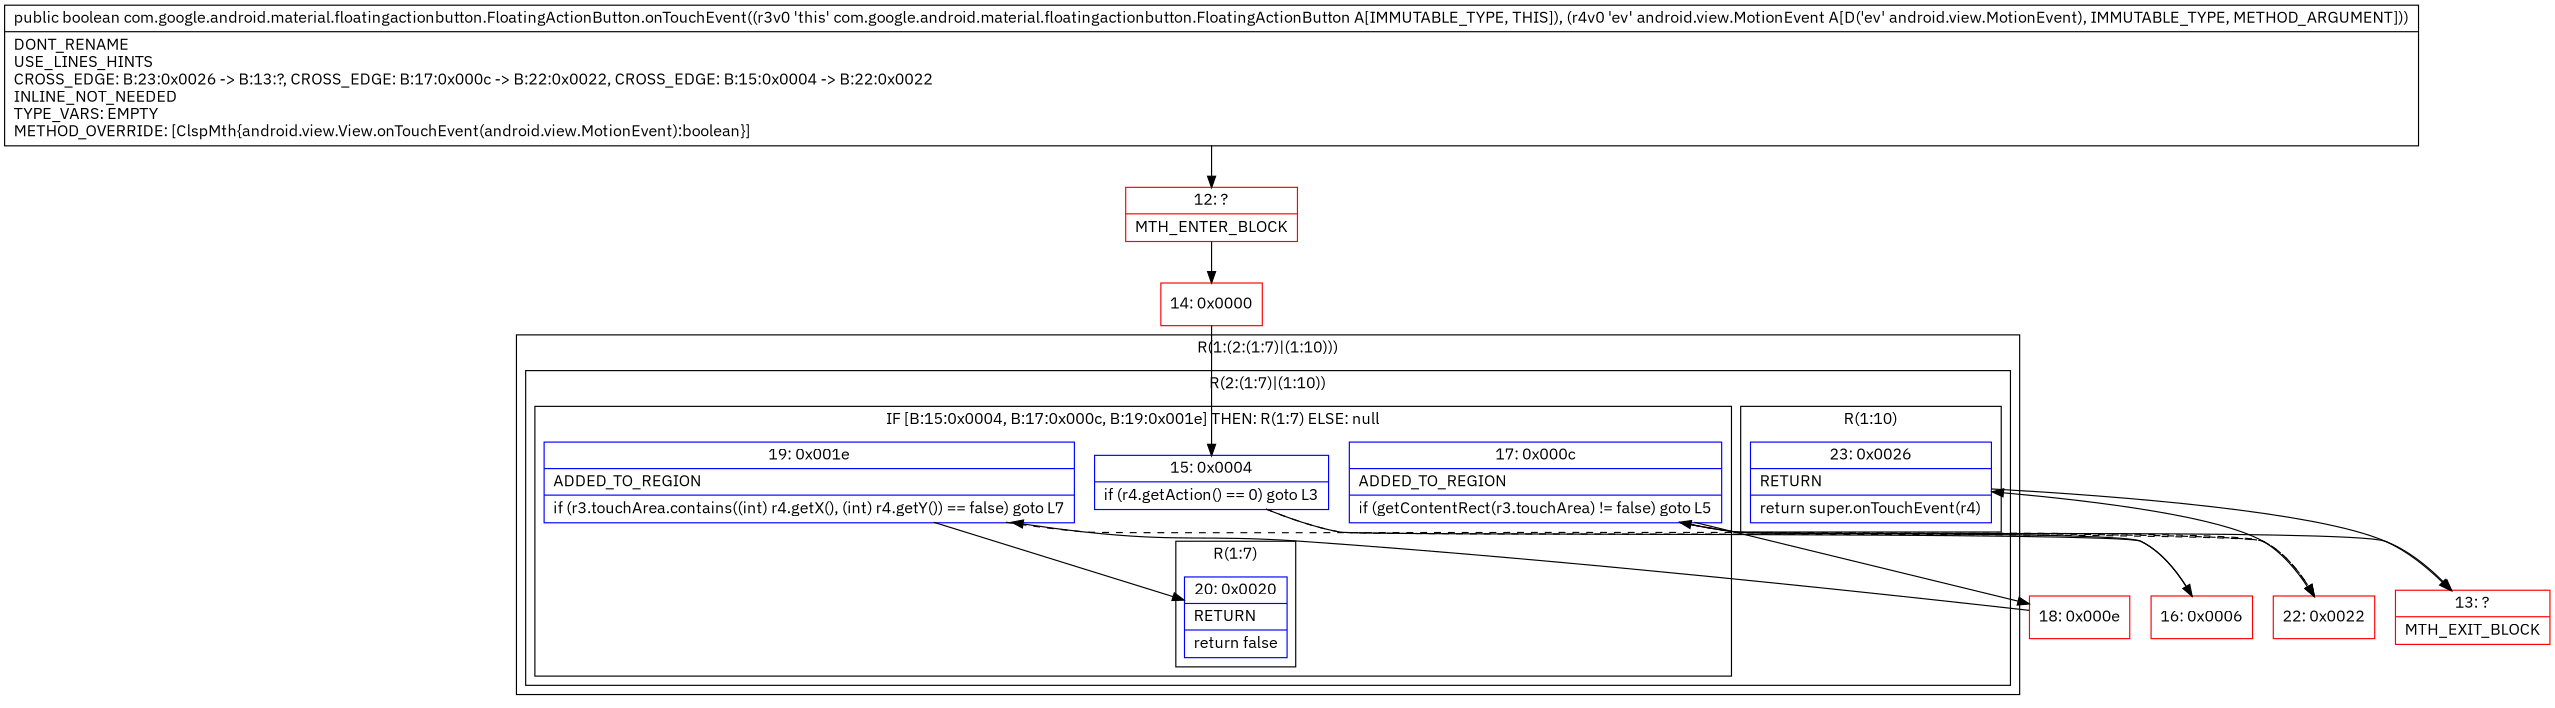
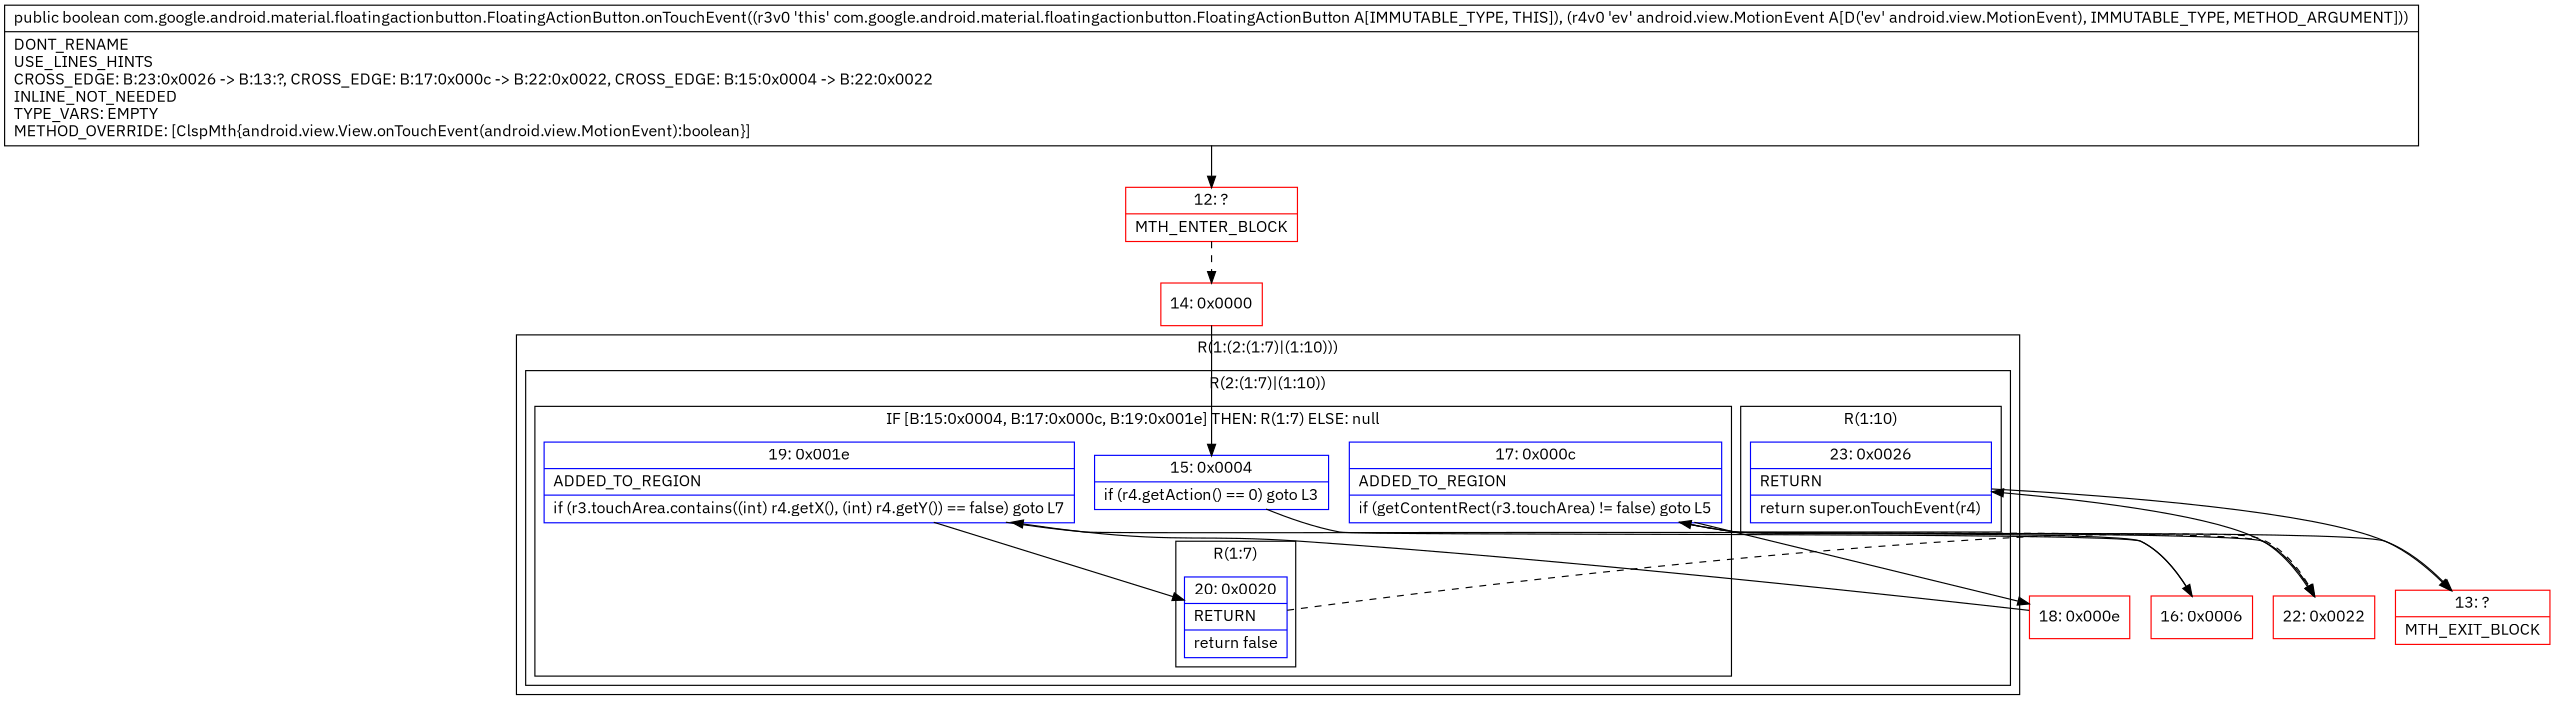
(1212, 256) -> (1212, 256)
(1666, 532) -> (1666, 532)
(1795, 534) -> (1781, 555)
